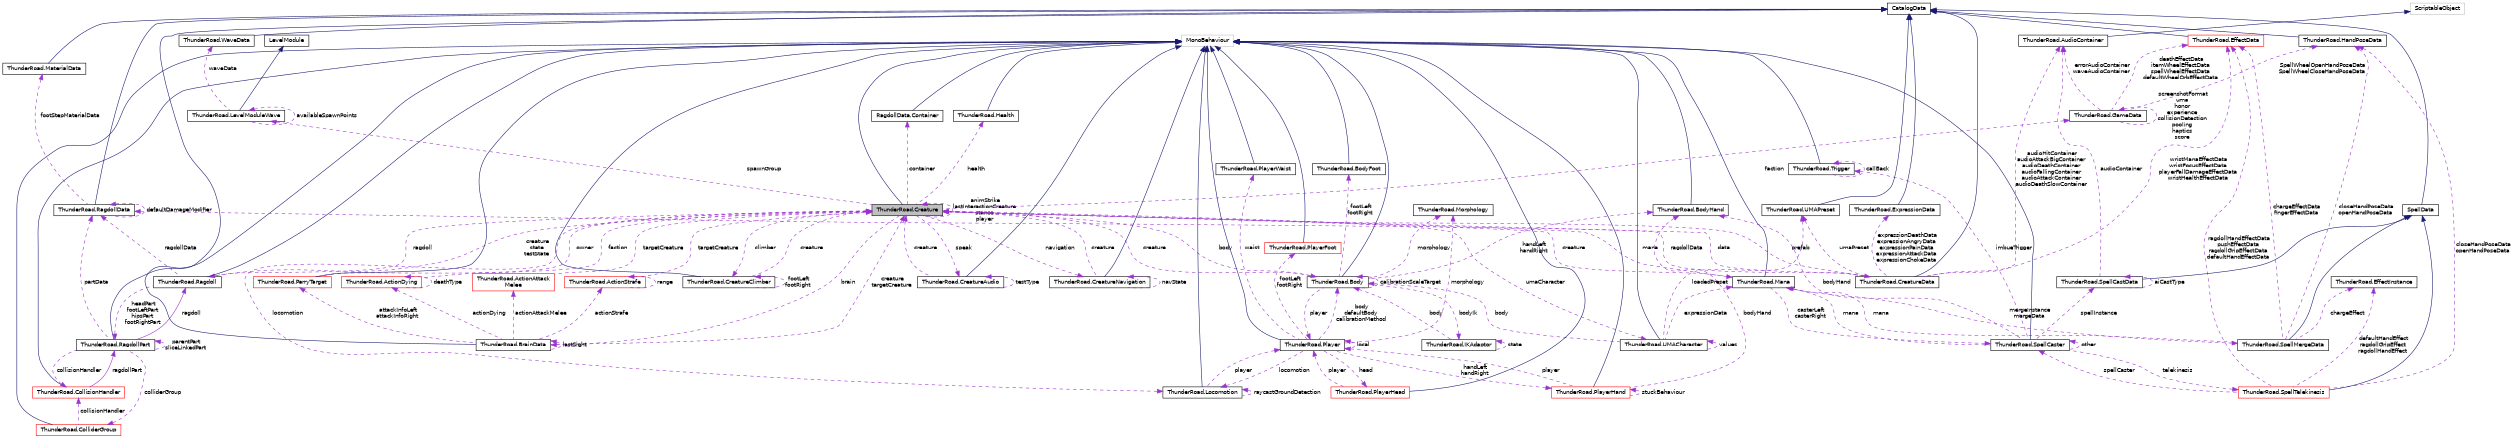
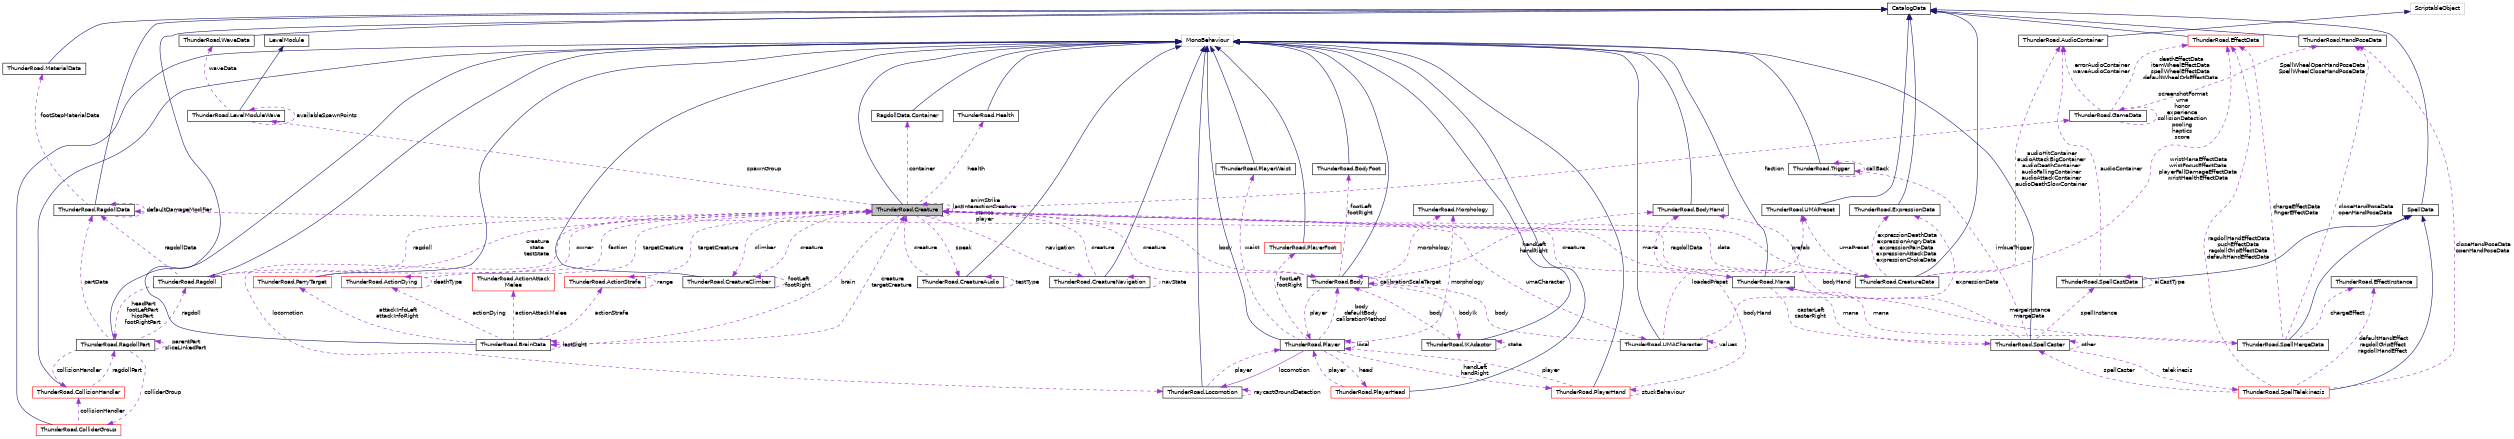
none -> (1472, 163)
(1684, 300) -> (1803, 297)
(166, 323) -> (166, 323)
(1266, 370) -> (1266, 370)
(105, 374) -> (105, 374)
